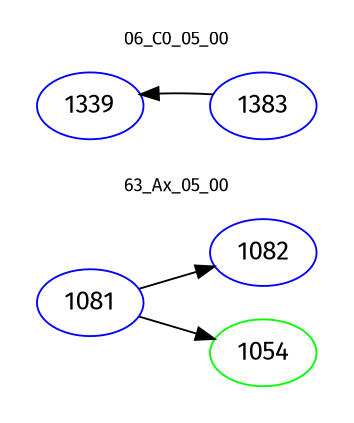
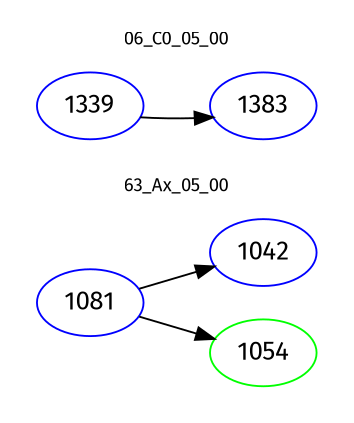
(186, 93) -> (167, 118)
(263, 253) -> (263, 253)
